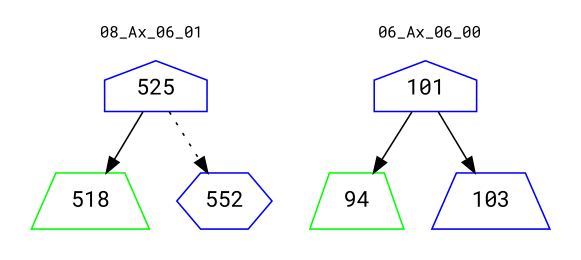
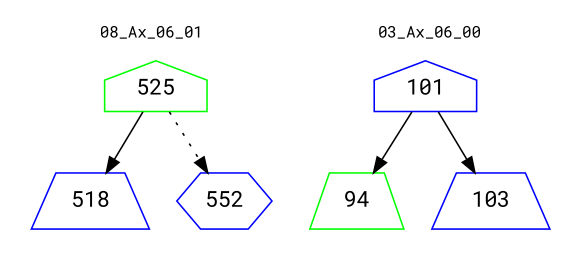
(430, 34) -> (430, 34)
(156, 89) -> (156, 89)
(90, 201) -> (90, 201)
